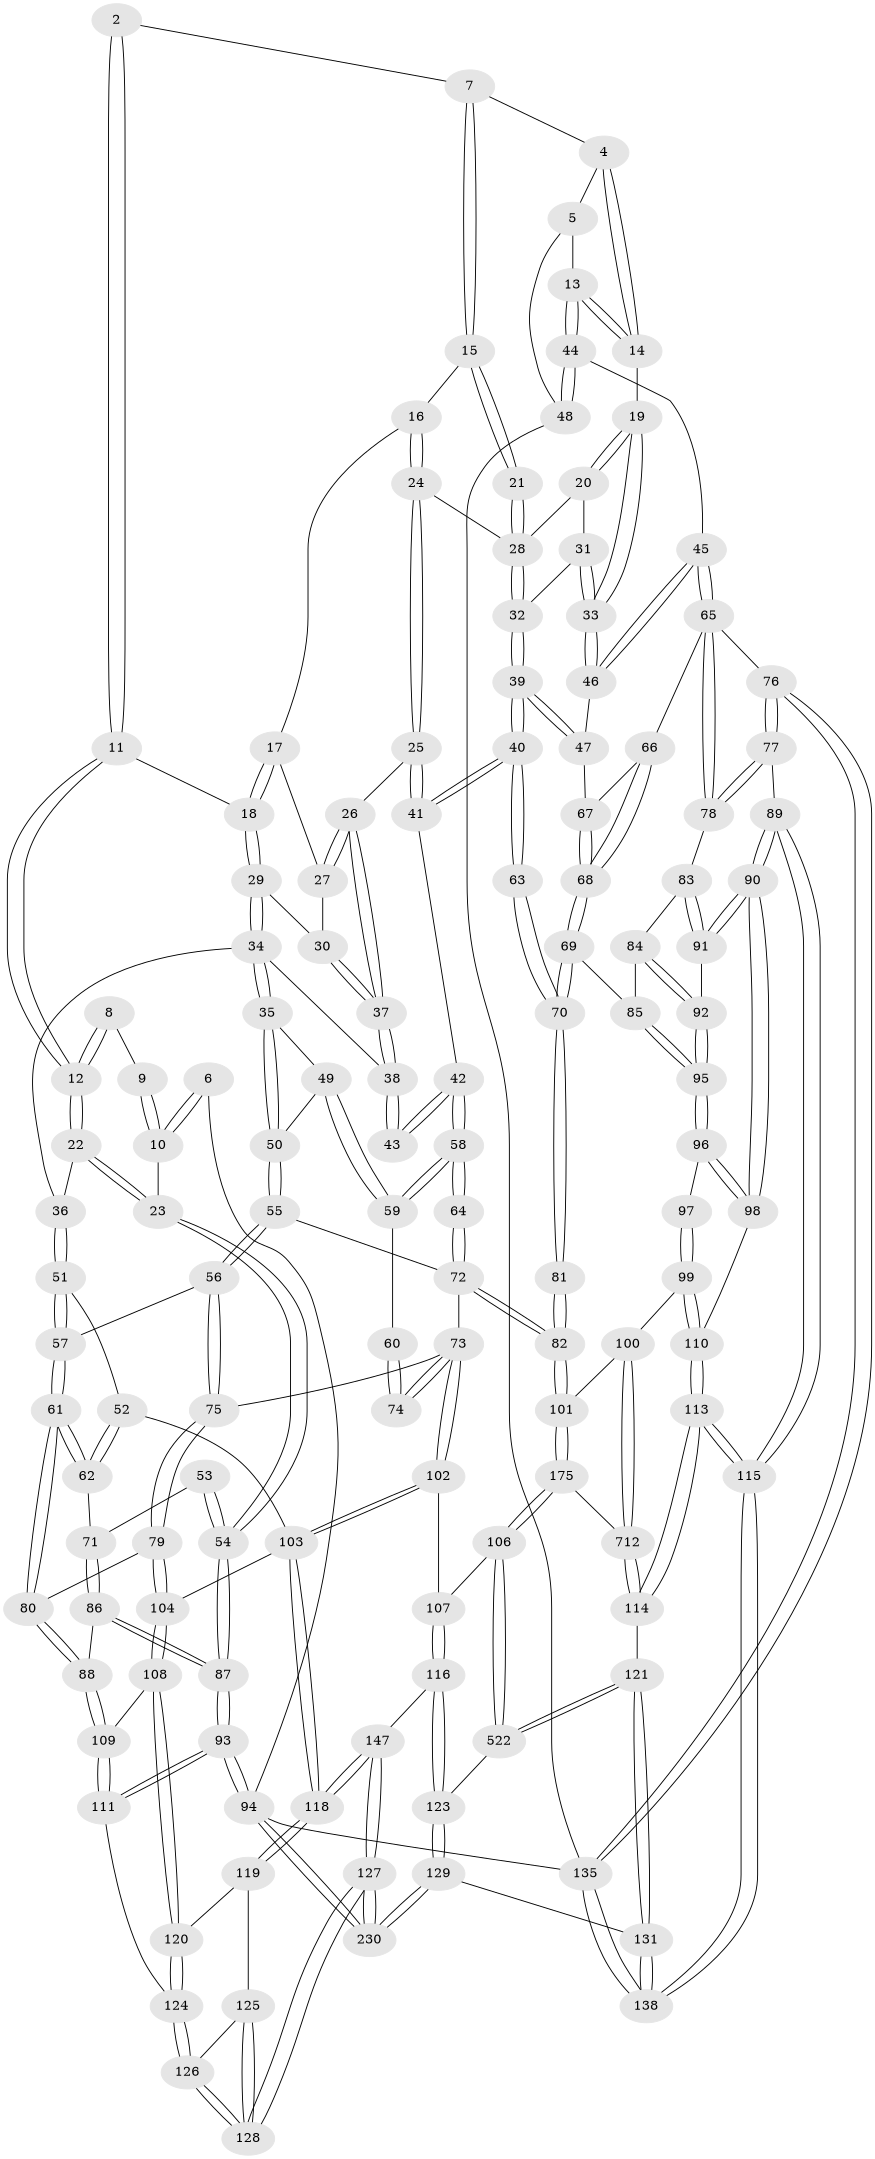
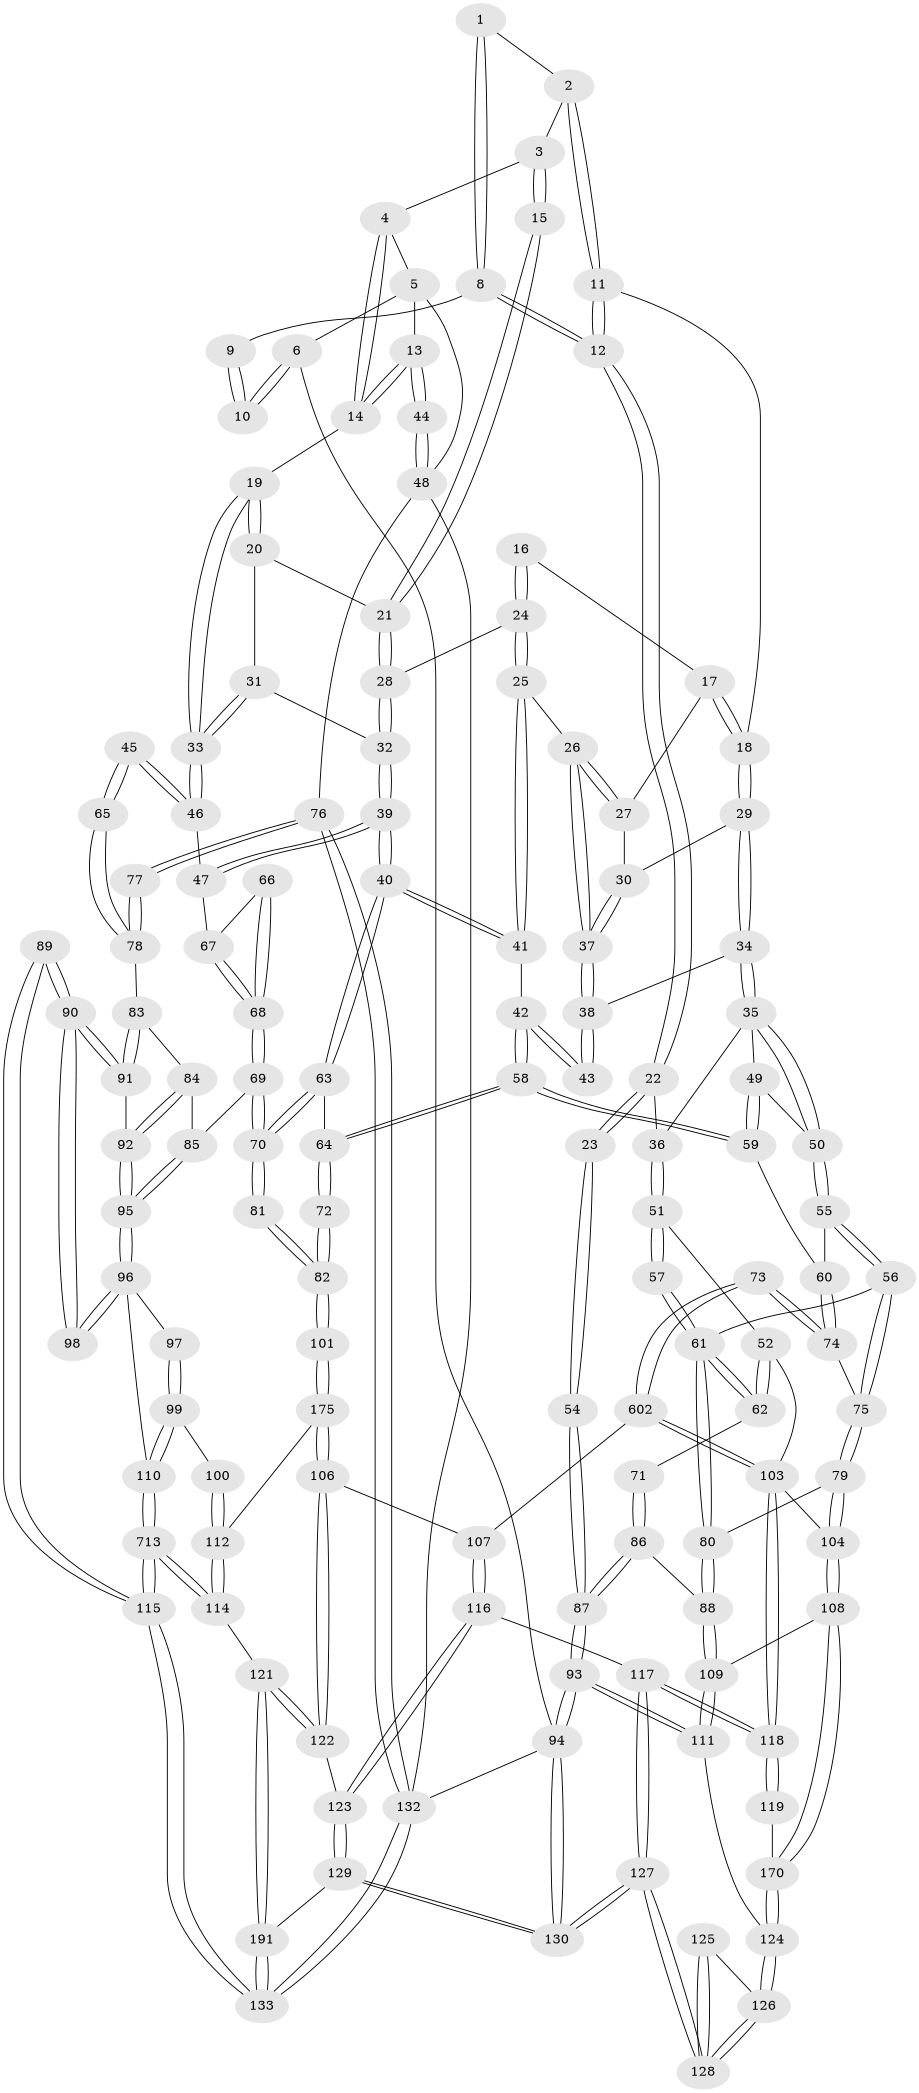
none -> (481, 20)
(470, 86) -> (540, 153)
none -> (344, 325)
(443, 384) -> none
(683, 422) -> none
(551, 517) -> (320, 583)
(740, 649) -> (340, 640)
(679, 682) -> none
(773, 782) -> none
(58, 1014) -> (704, 1079)
none -> (325, 1113)
(158, 1179) -> none
(367, 1245) -> (825, 1245)
(727, 1278) -> (136, 1378)
(137, 1311) -> (811, 1308)
(459, 1311) -> none
(595, 1377) -> none
(340, 1385) -> (847, 1377)
(697, 1410) -> (149, 1543)
(205, 1477) -> none
(439, 1477) -> (641, 1410)
(628, 1543) -> (218, 1543)
(378, 1741) -> (643, 1675)
(499, 1741) -> (323, 1741)
(586, 1874) -> (409, 1808)
(177, 1940) -> (772, 1874)
(248, 1940) -> none
(370, 1940) -> (557, 1940)
(646, 1940) -> (262, 1940)
(646, 2006) -> (262, 2006)
